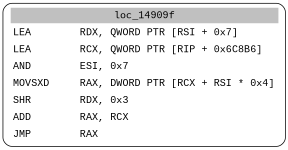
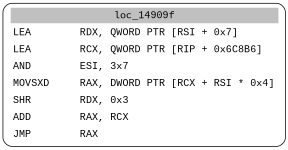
(71, 66) -> (71, 66)
